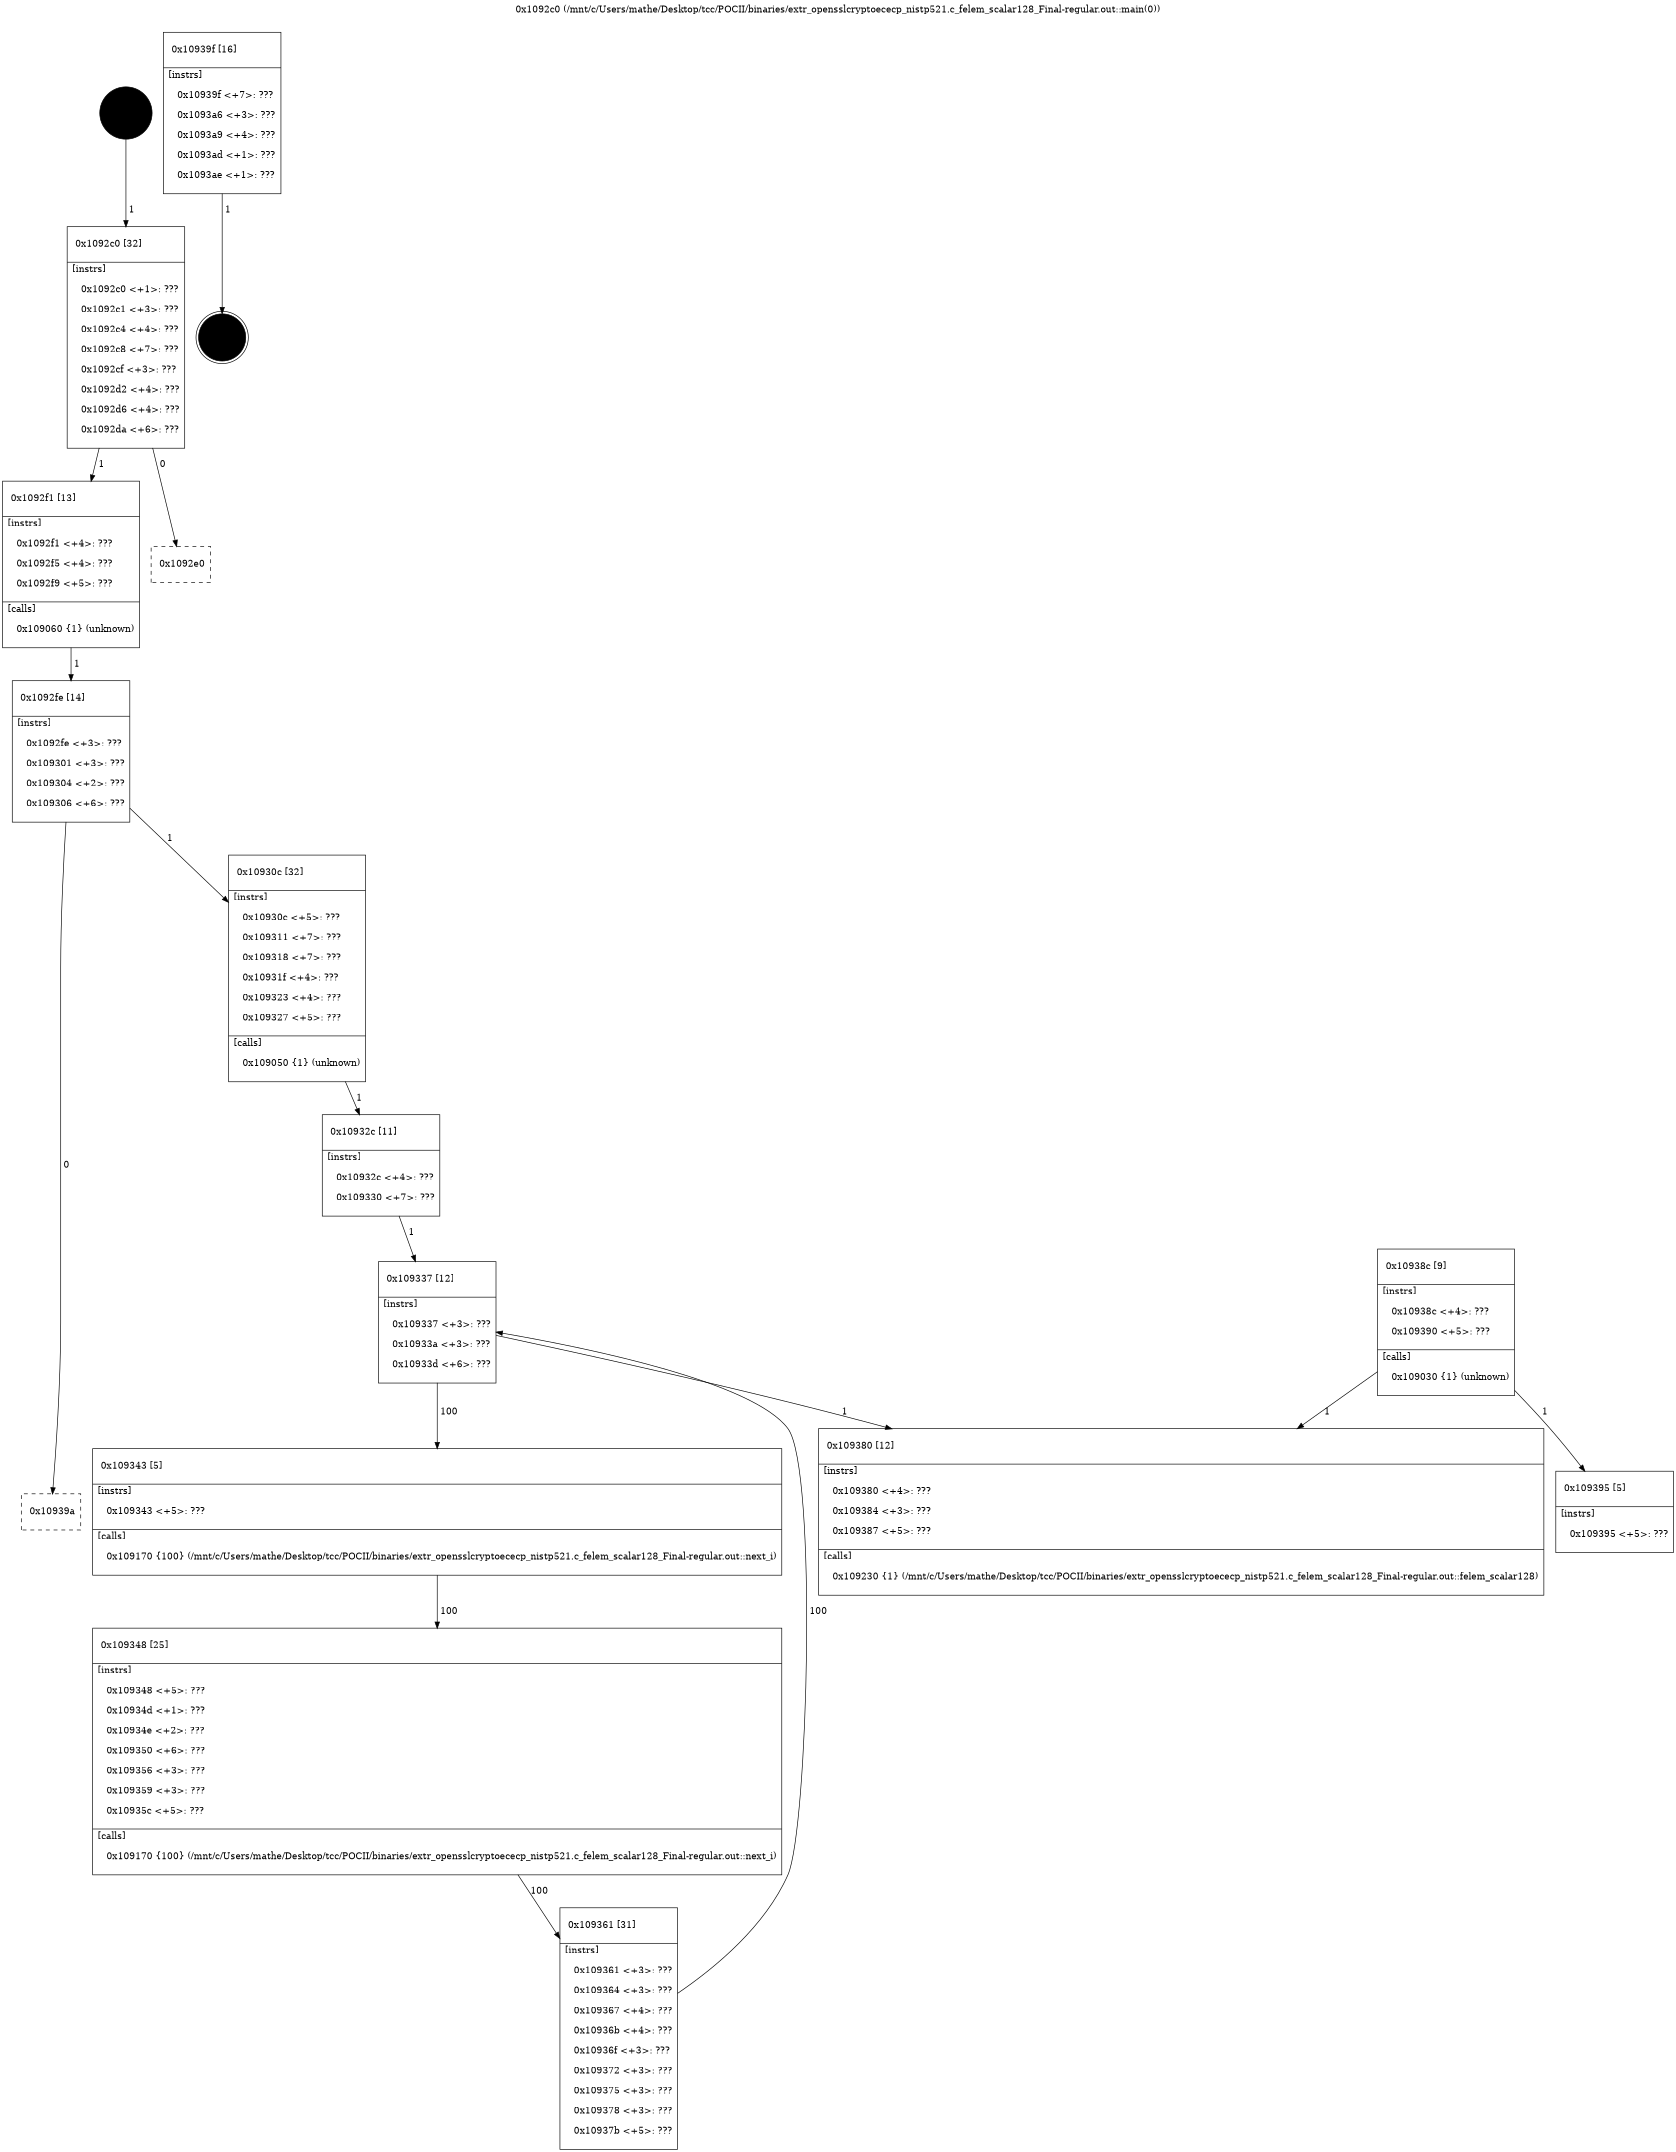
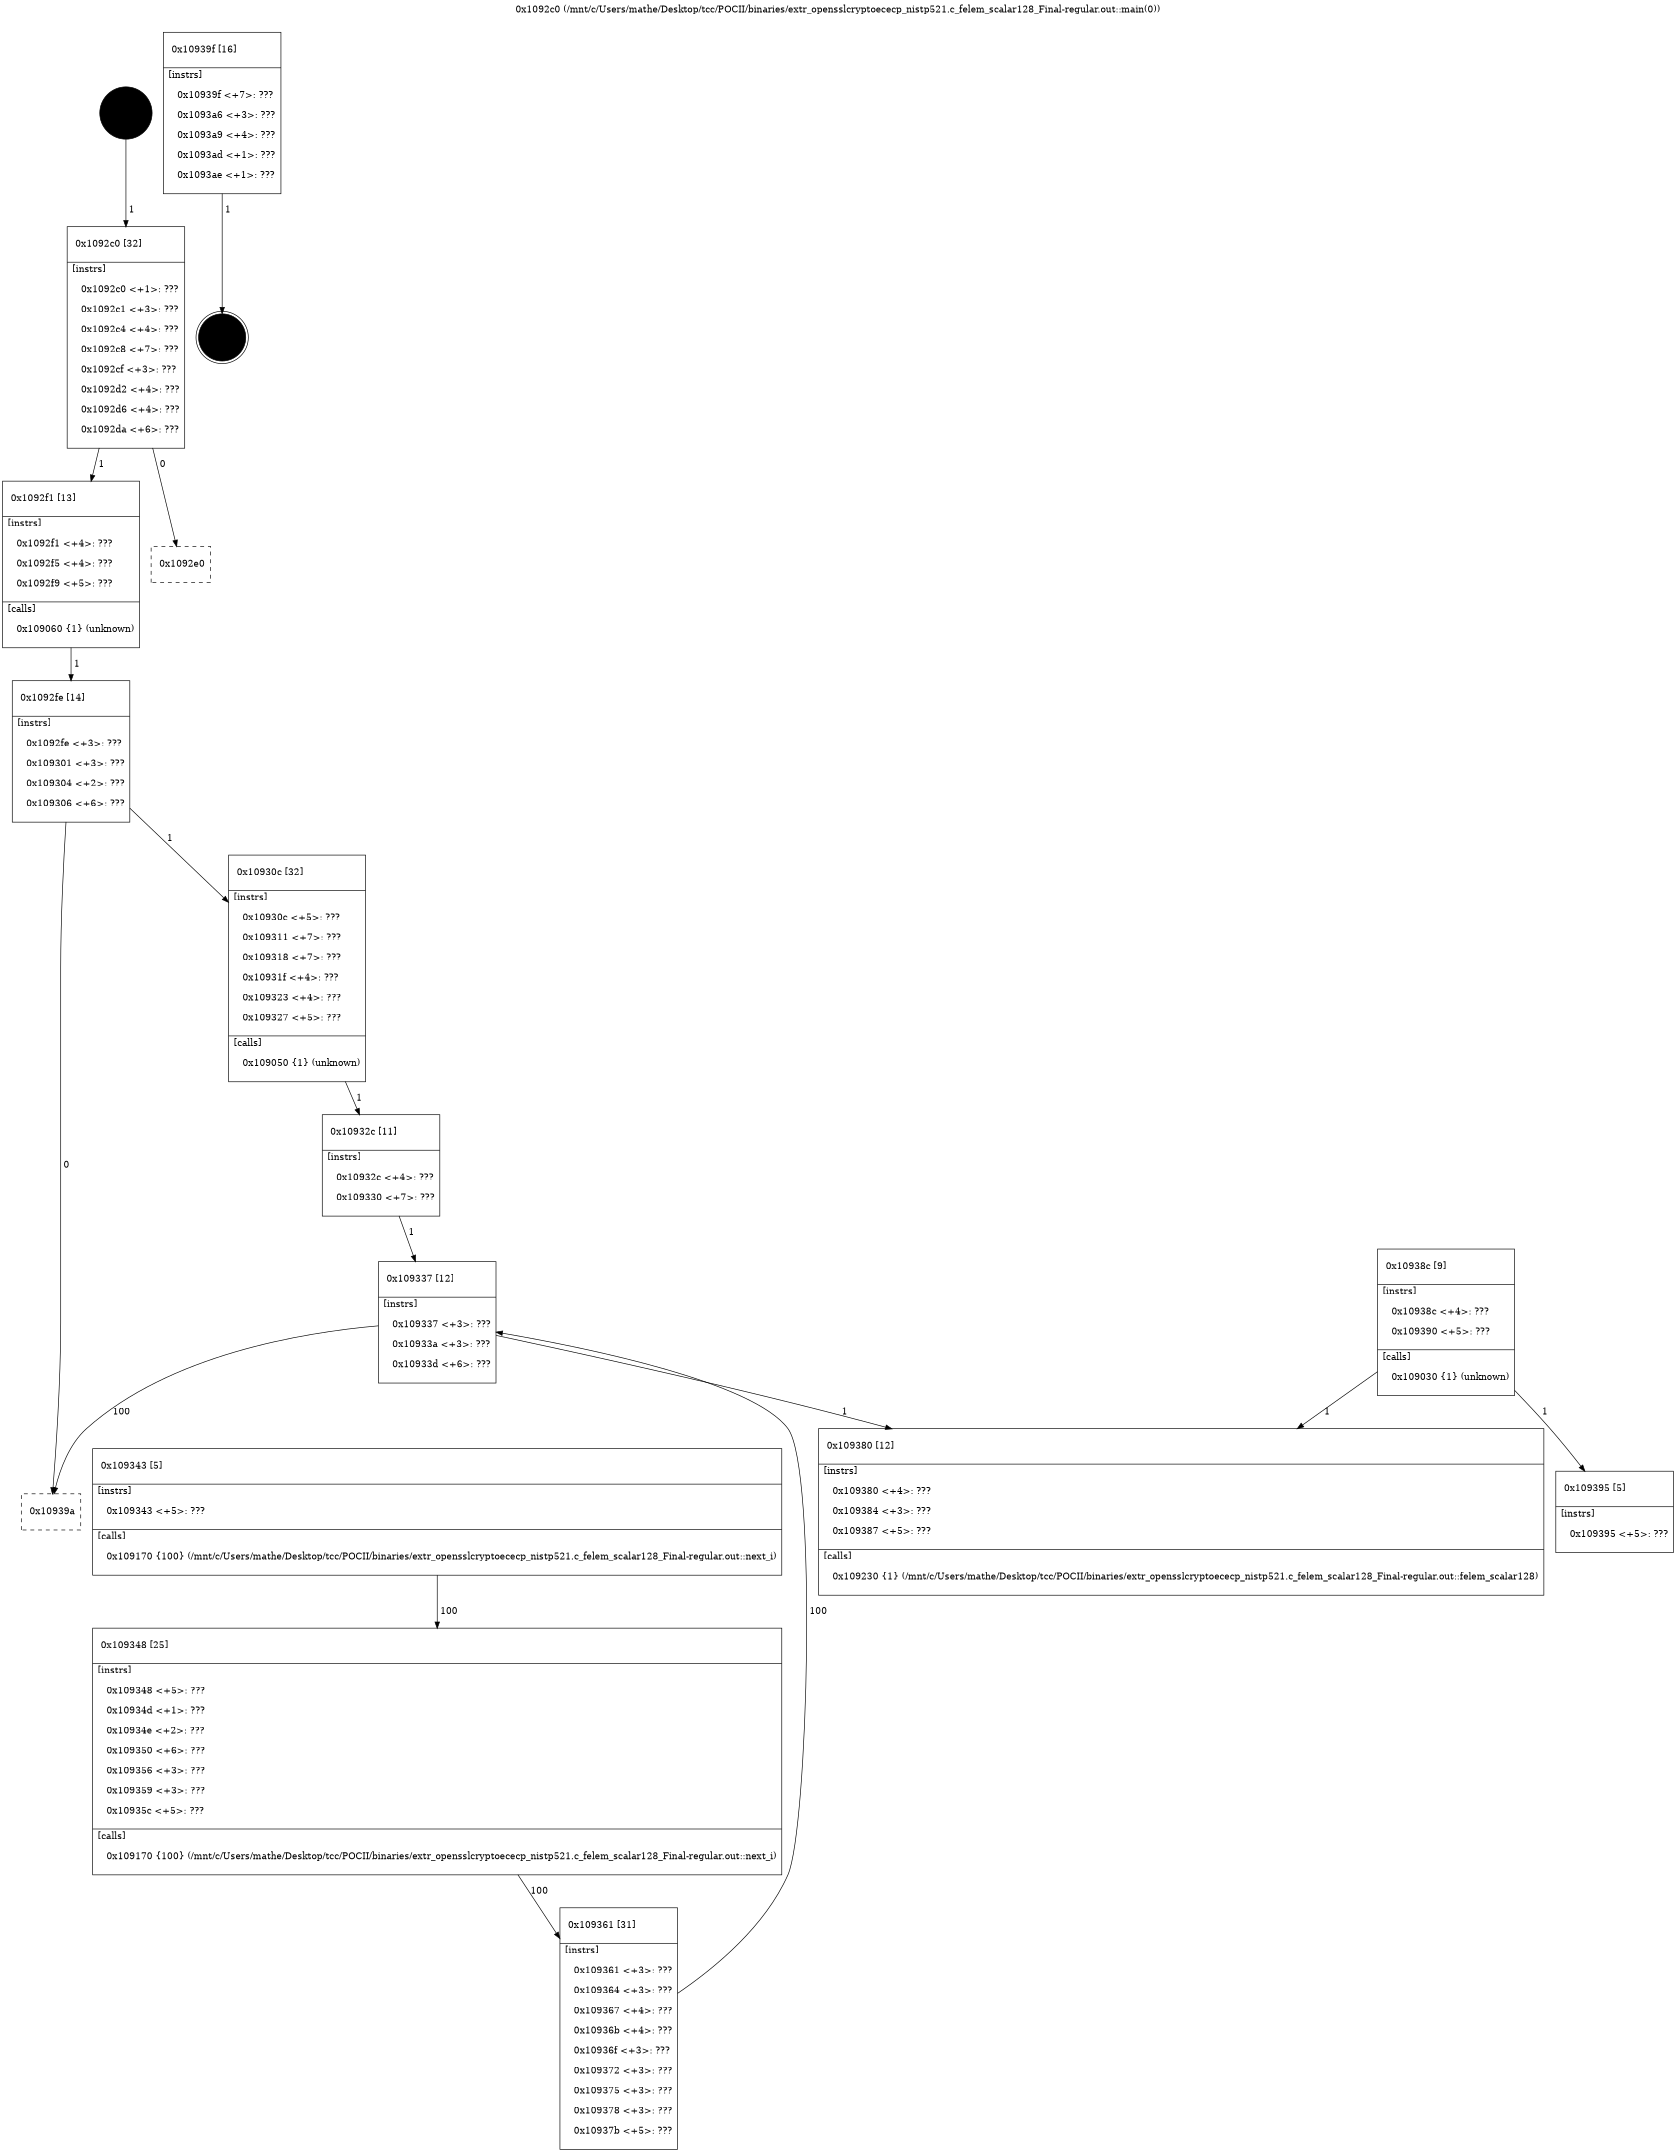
(437, 1413) -> (192, 1367)
